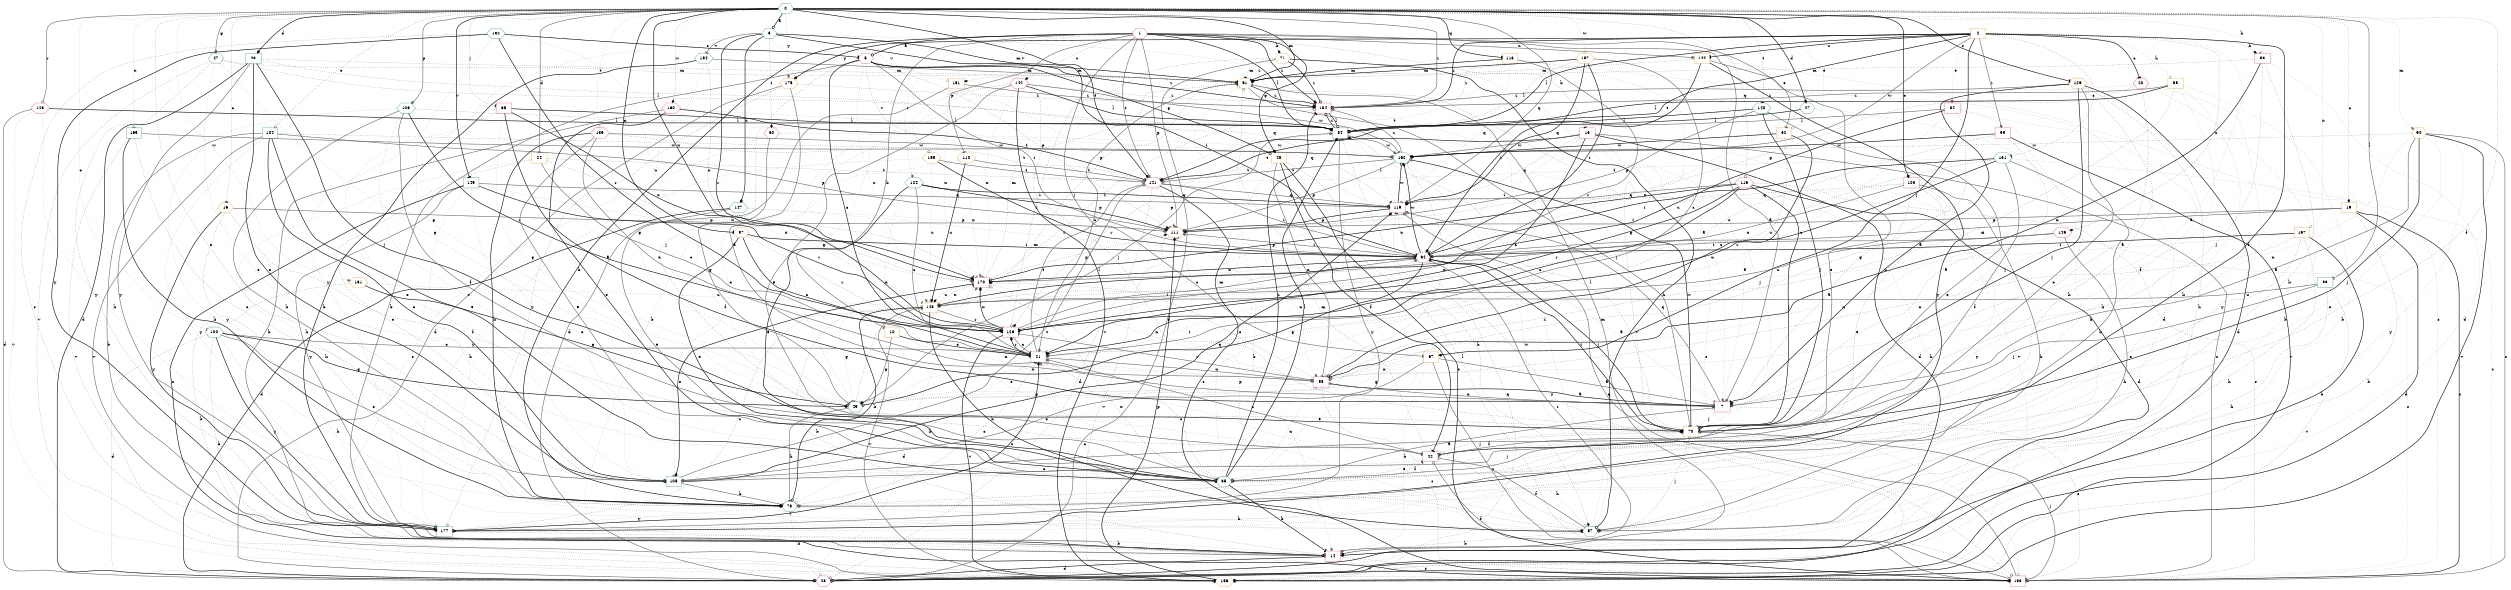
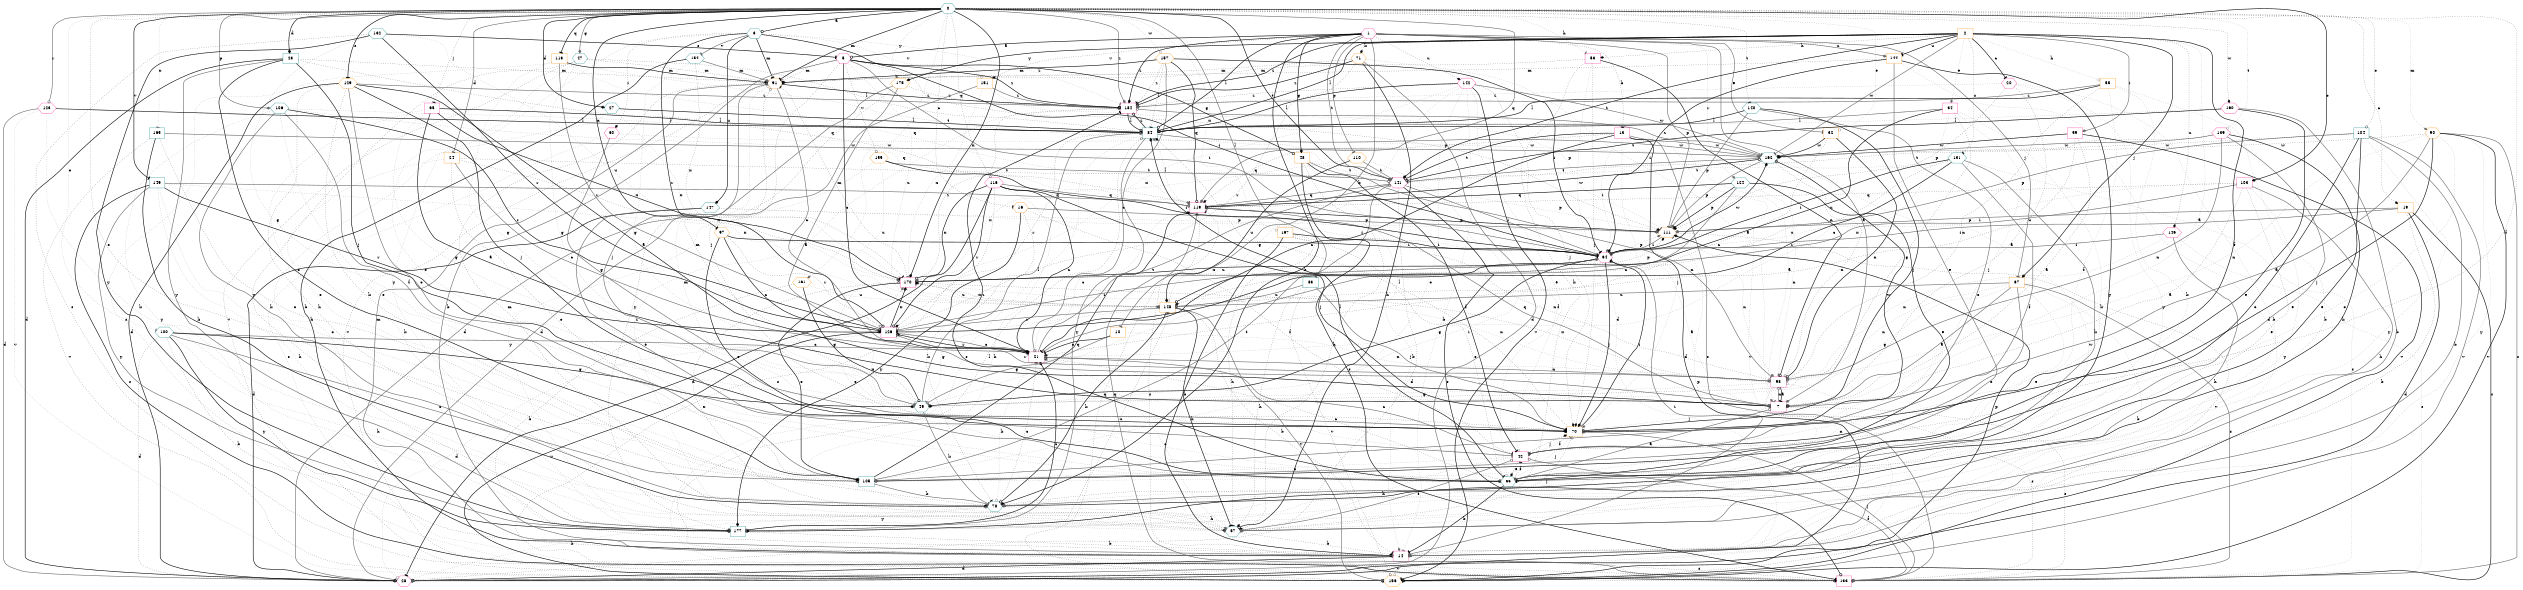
(1611, 288) -> (1614, 293)
(789, 359) -> (1554, 283)
